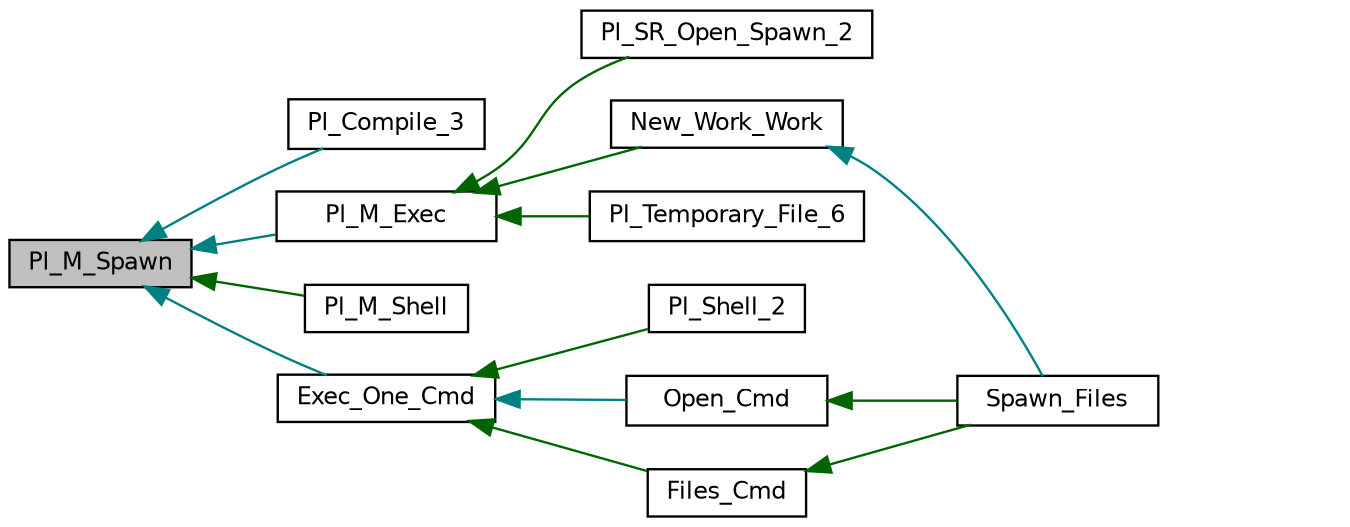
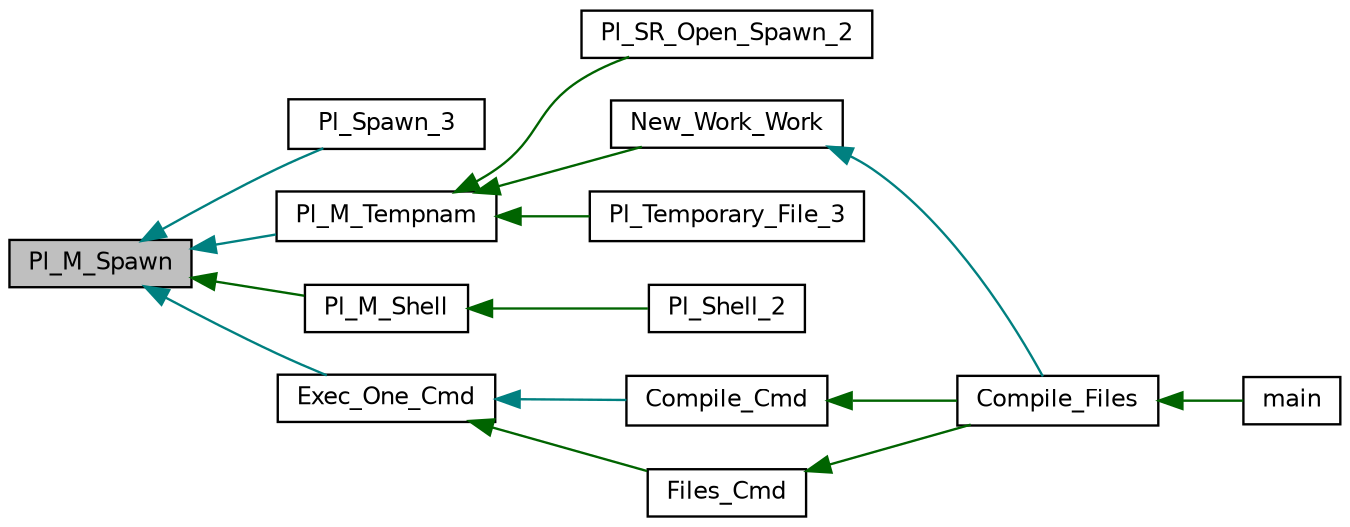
(386, 124) -> (386, 124)
(386, 216) -> (386, 216)
(727, 216) -> (727, 216)
(572, 349) -> (570, 308)
(727, 401) -> (727, 401)
(1058, 401) -> (1058, 401)
none -> (1292, 401)
